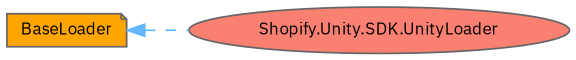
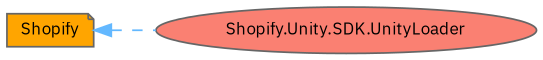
(67, 30) -> (50, 30)
